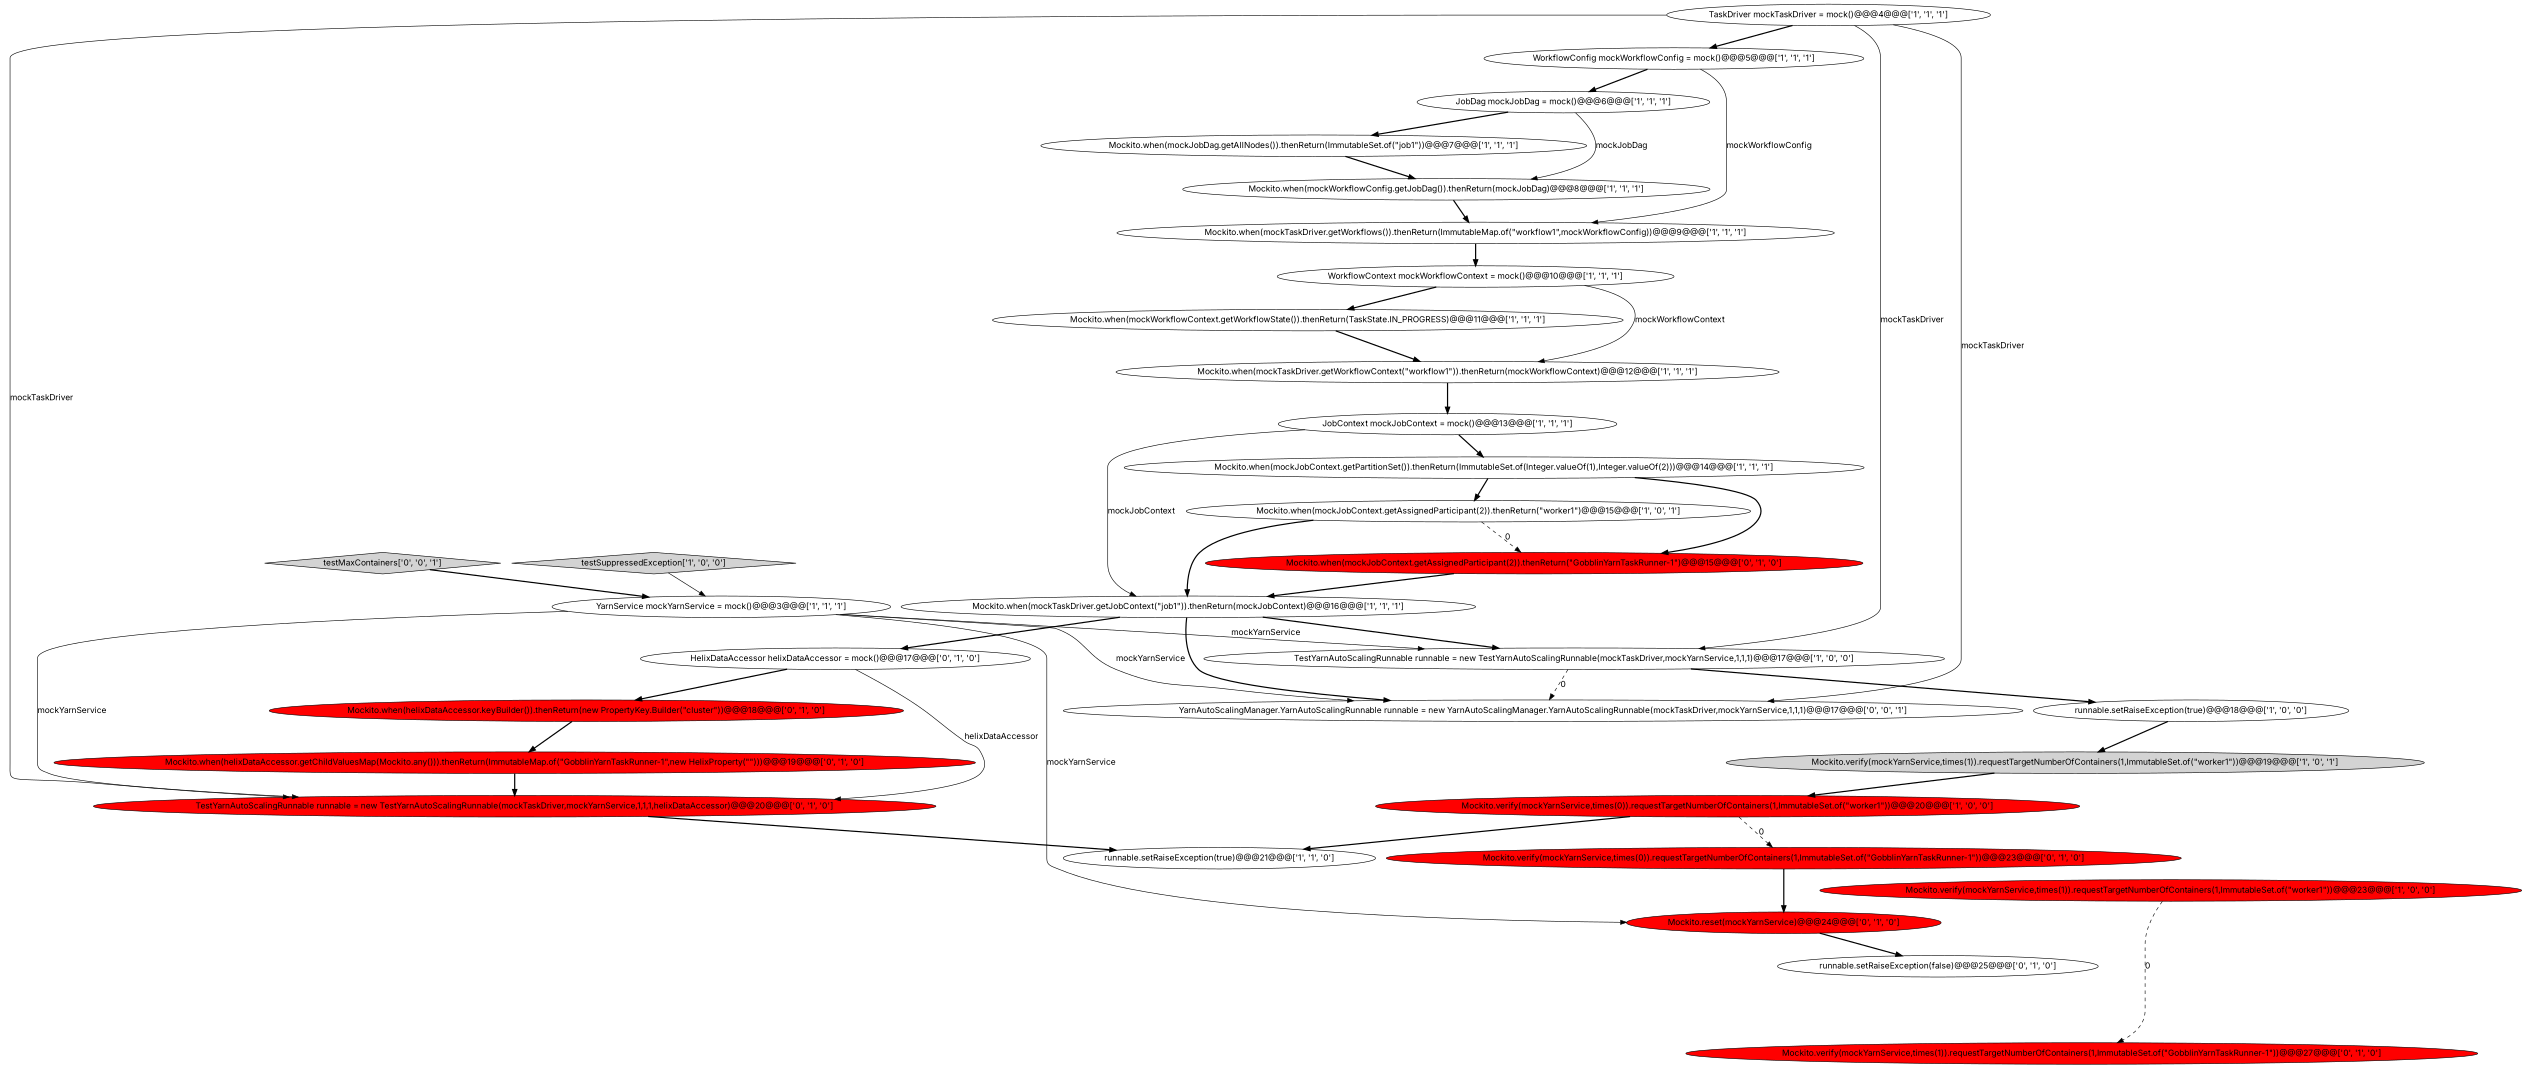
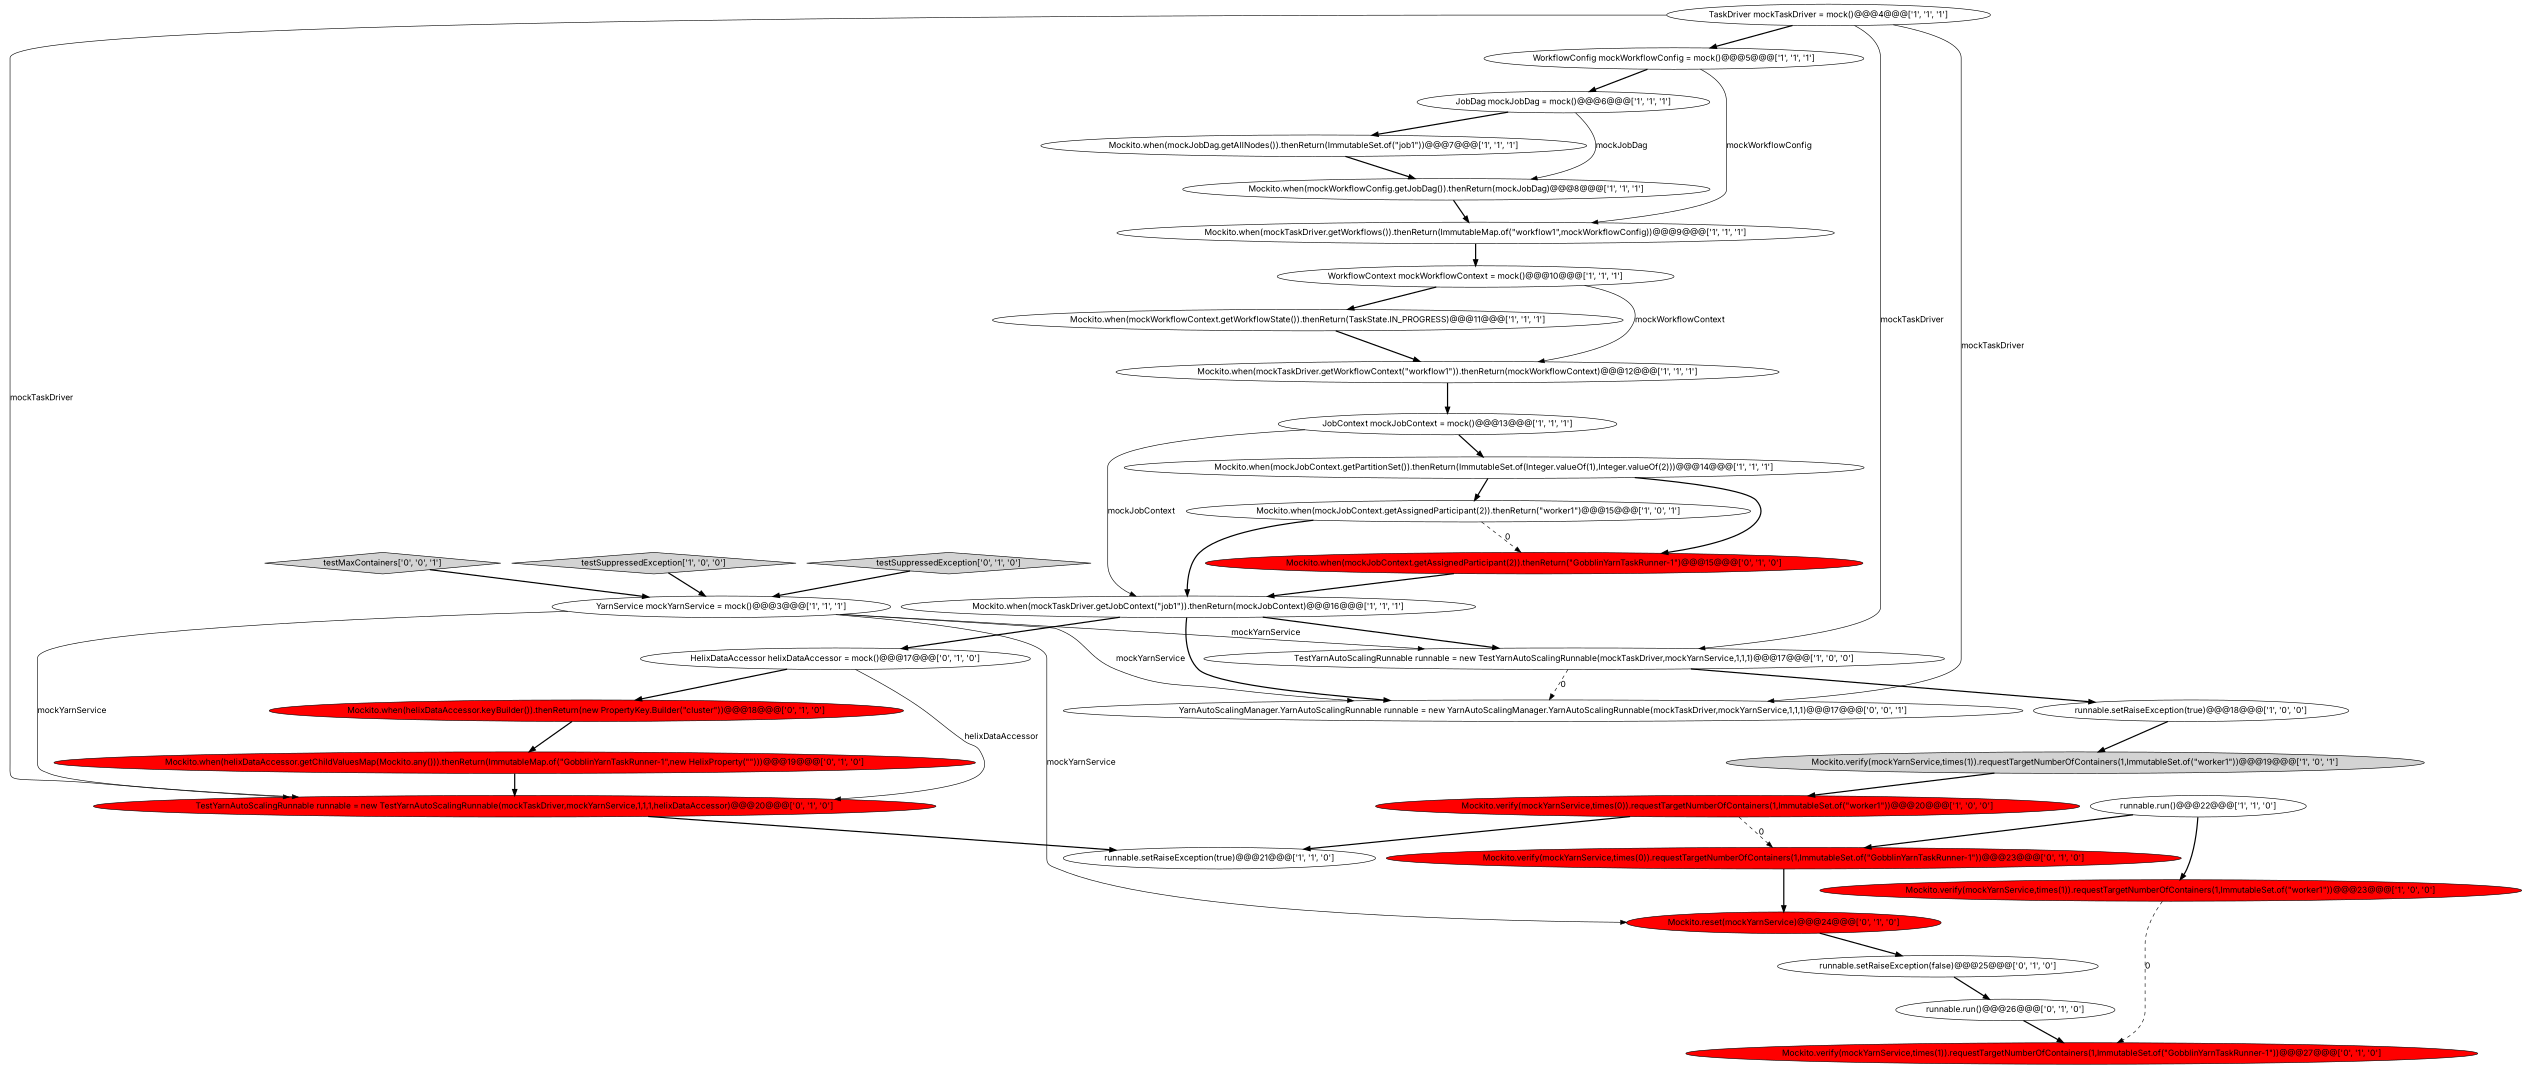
none -> (949, 563)
(684, 583) -> (684, 583)
none -> (2198, 806)
none -> (2005, 1010)
